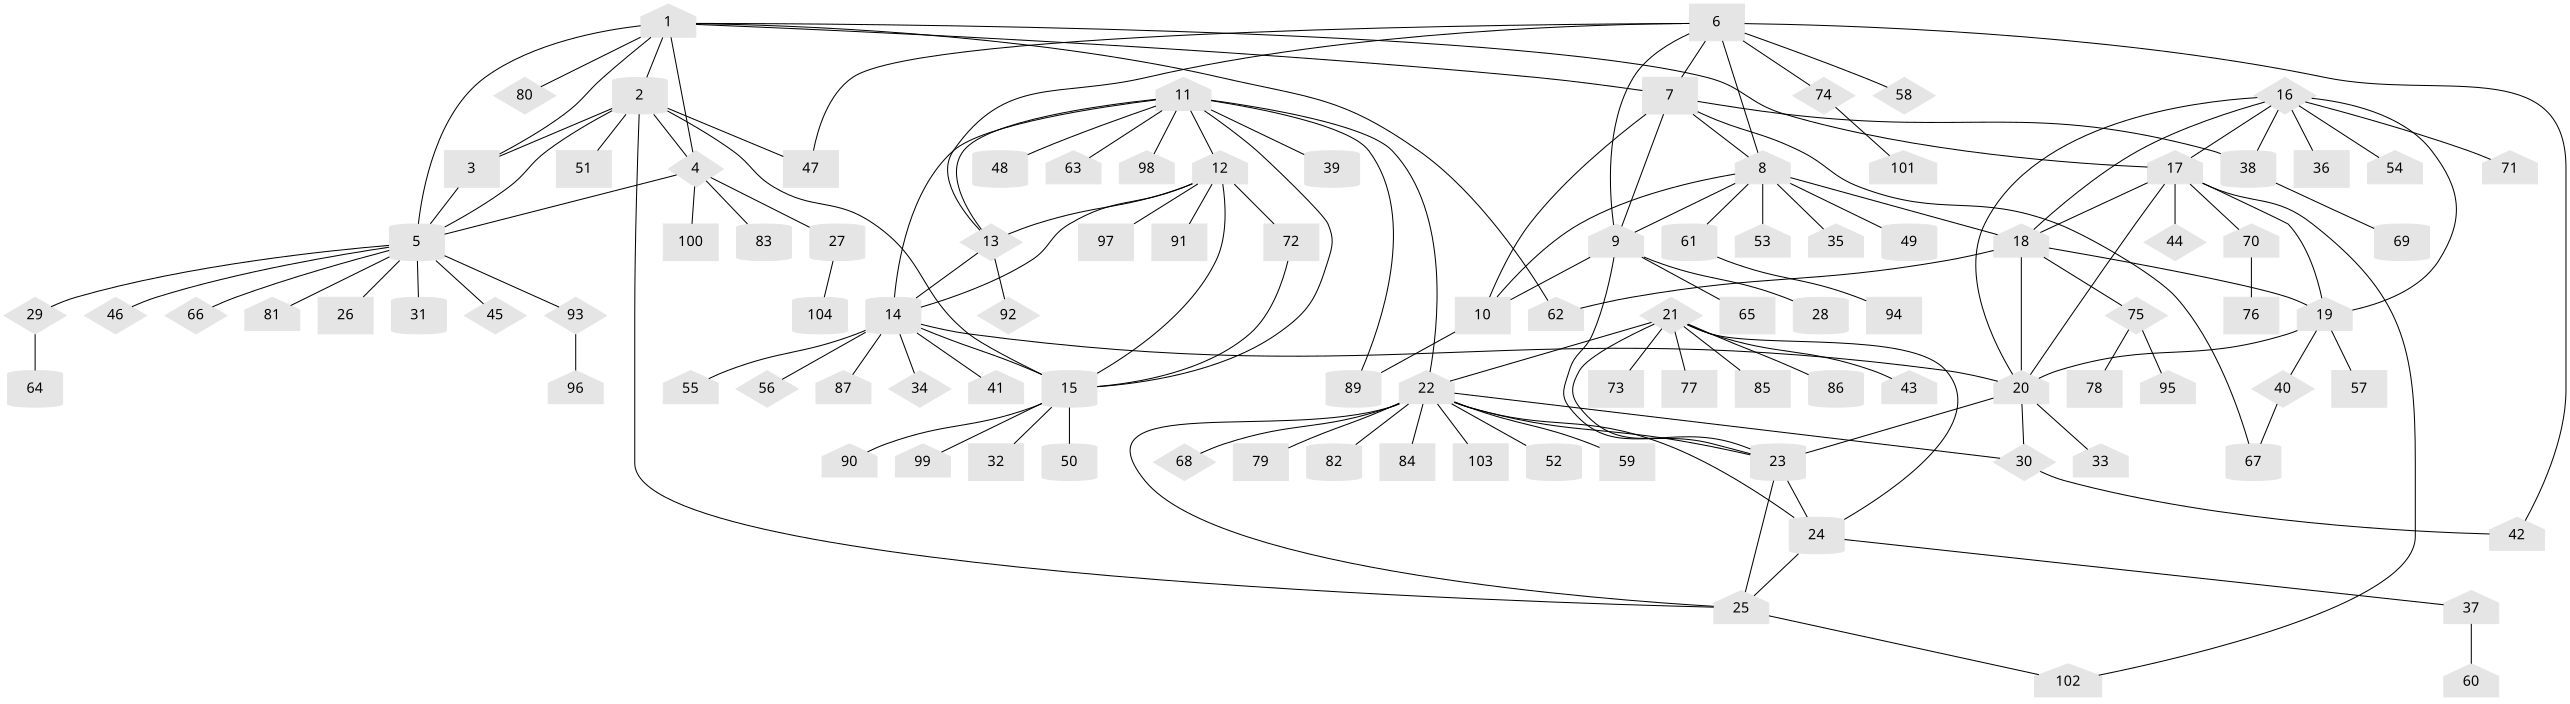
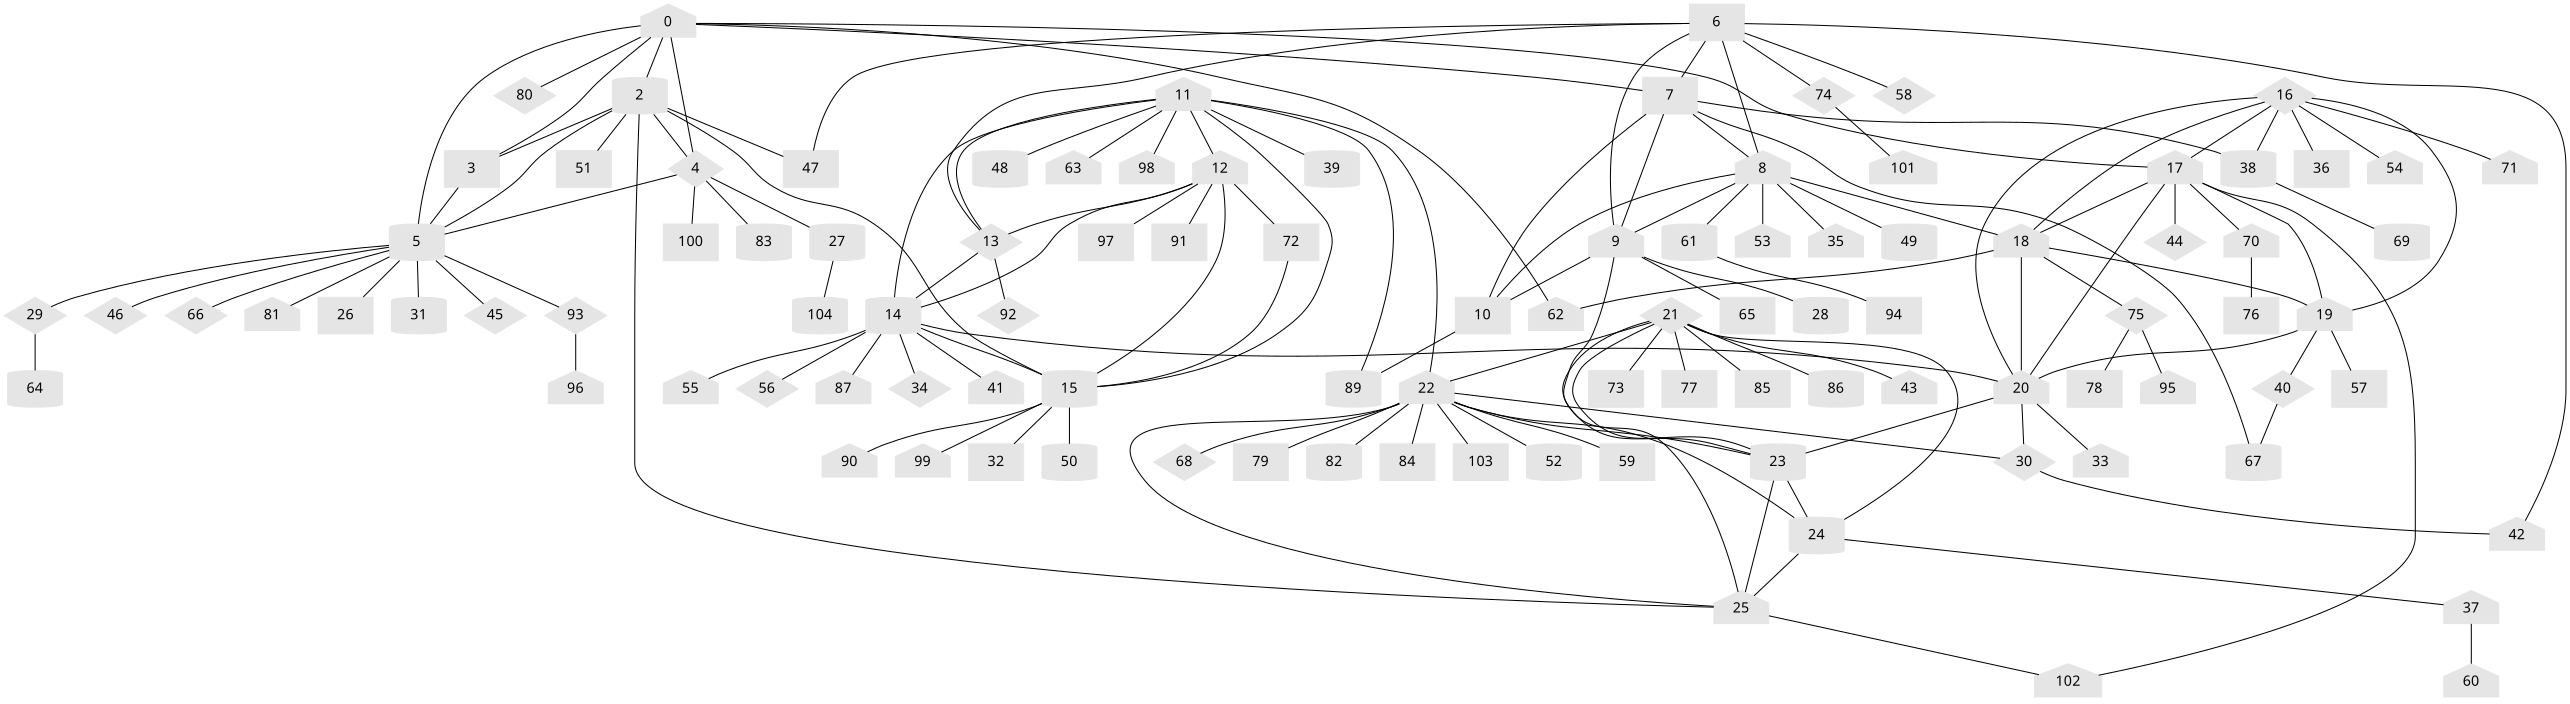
(668, 22) -> (668, 22)
none -> (1681, 462)
